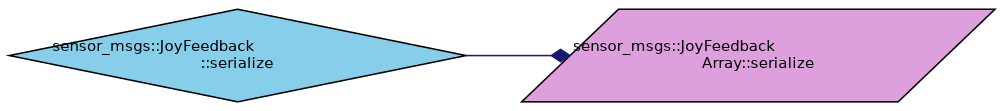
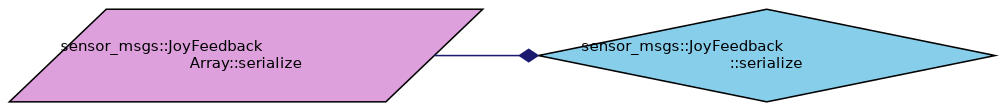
(509, 56) -> (477, 56)
